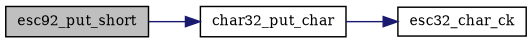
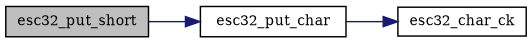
(77, 22) -> (77, 22)
(273, 22) -> (273, 22)
